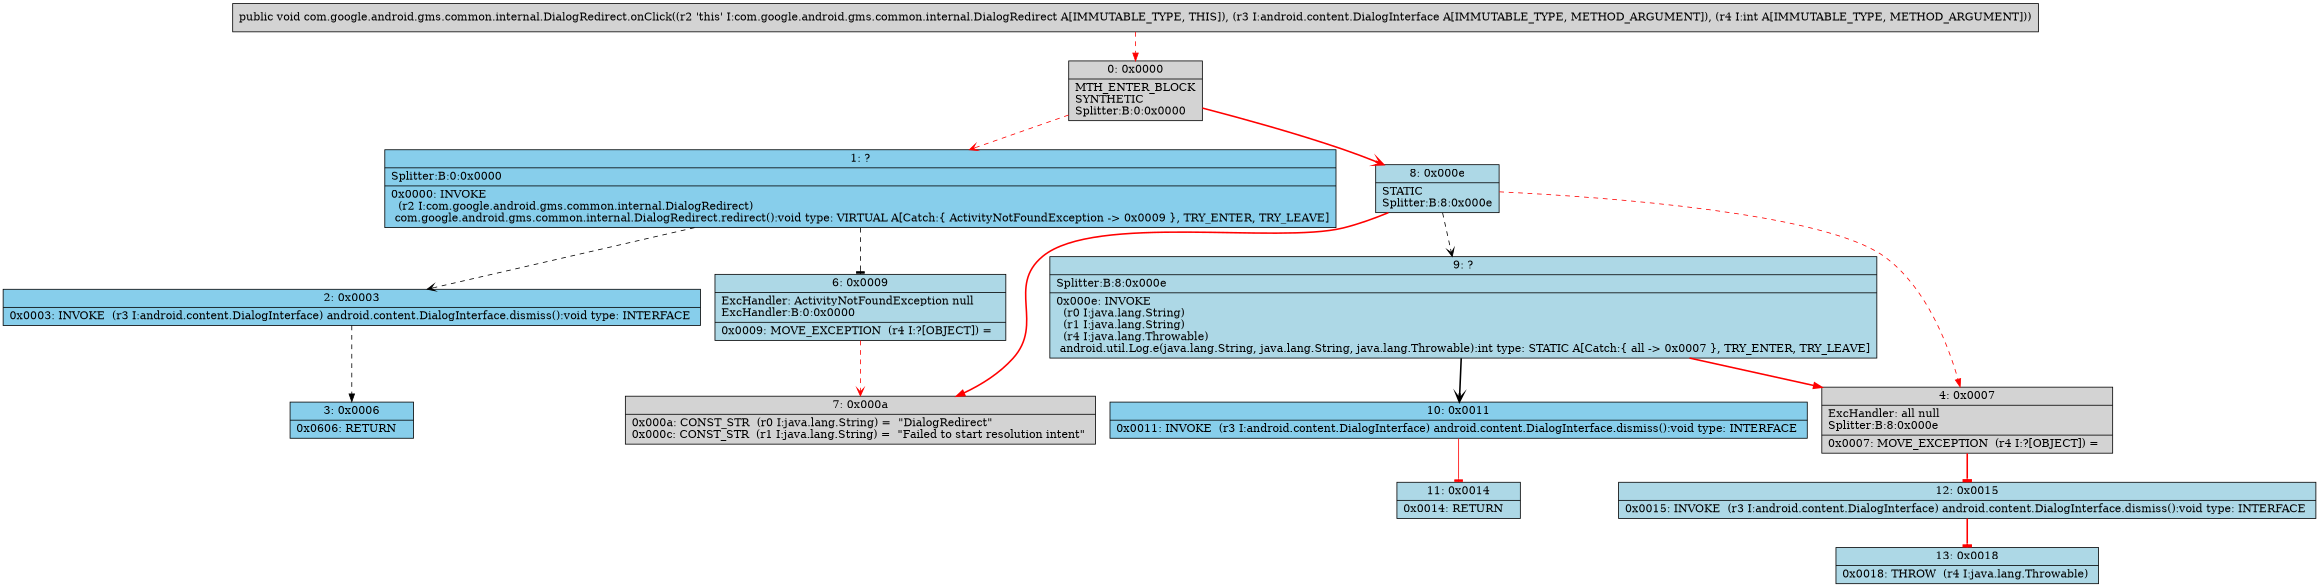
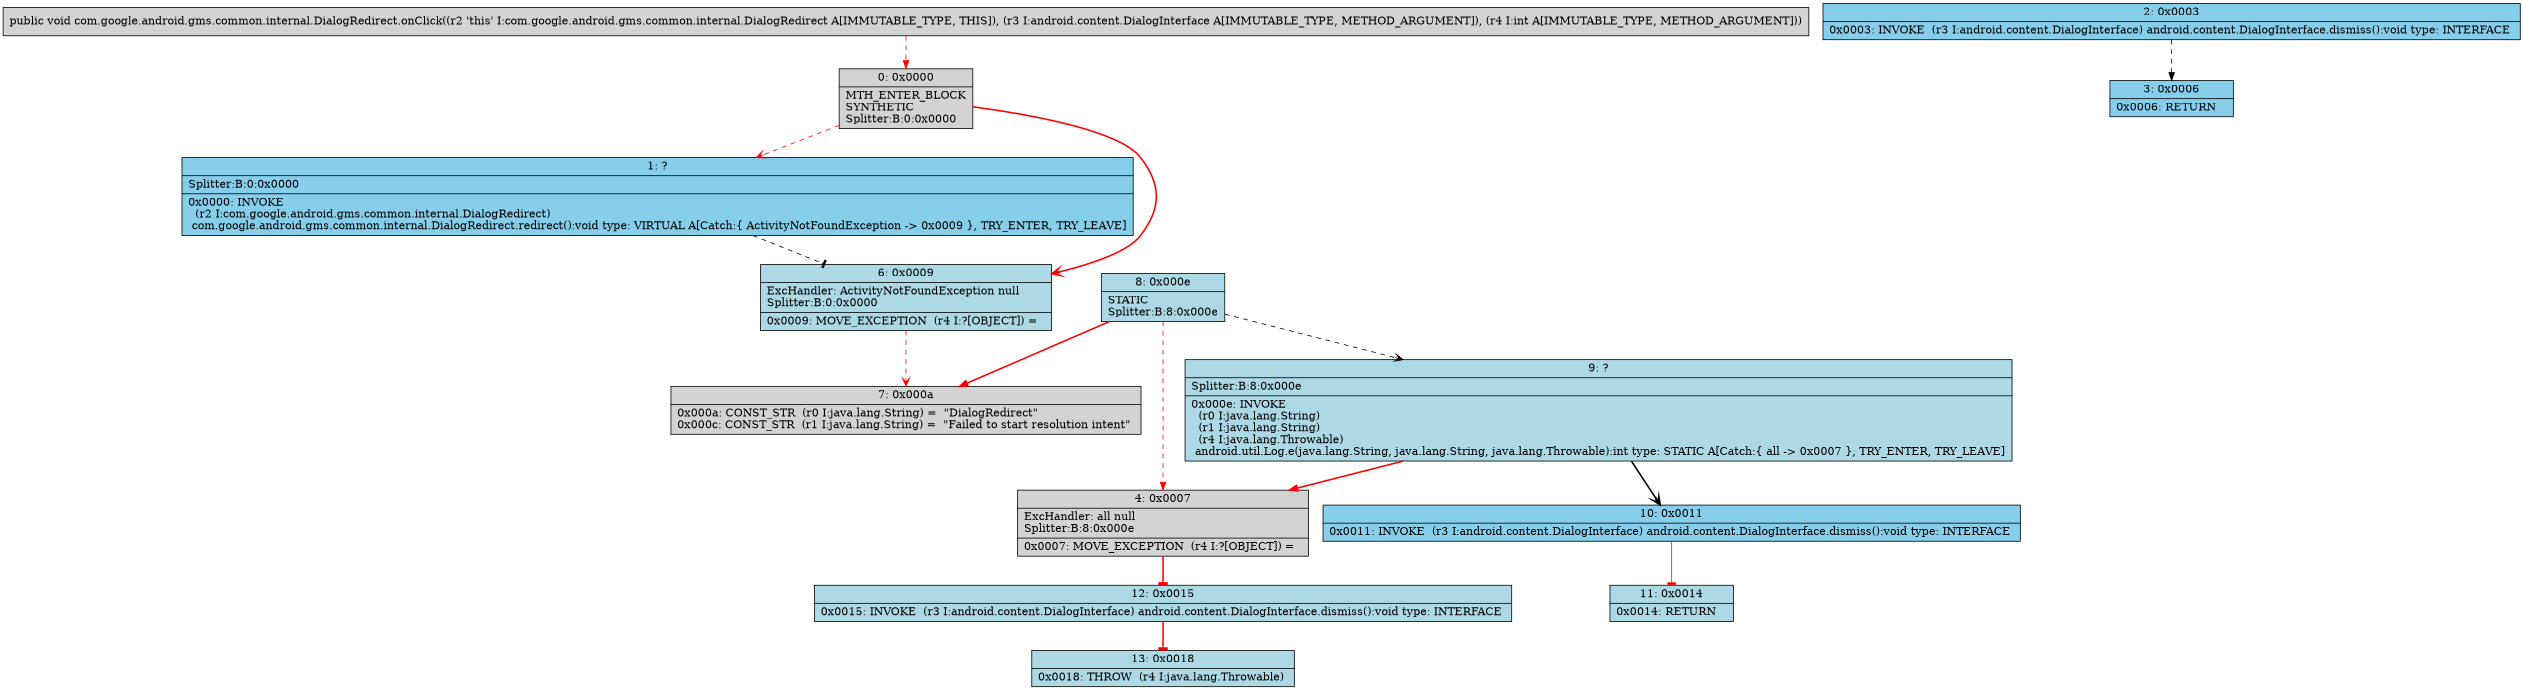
(1290, 132) -> (1140, 157)
(565, 258) -> none
(788, 313) -> (823, 303)
(352, 429) -> (2172, 107)
